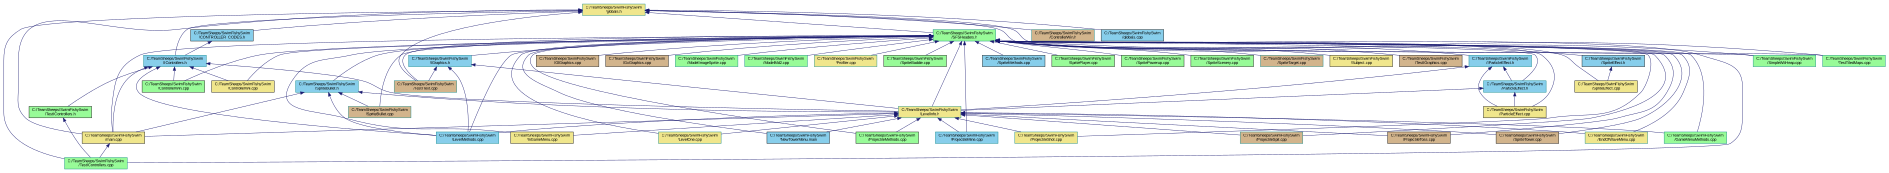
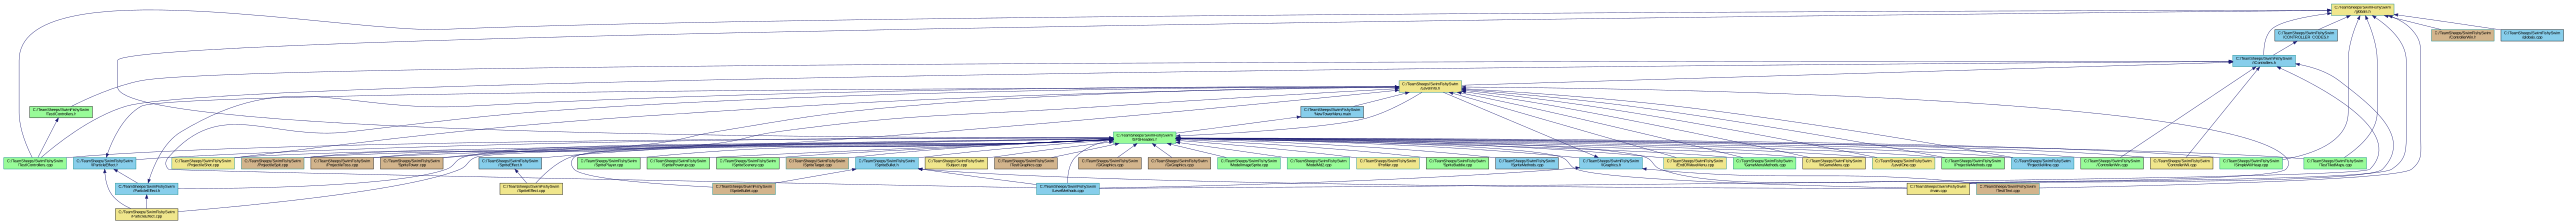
(527, 57) -> (1237, 125)
(630, 108) -> none
(104, 152) -> (1127, 73)
